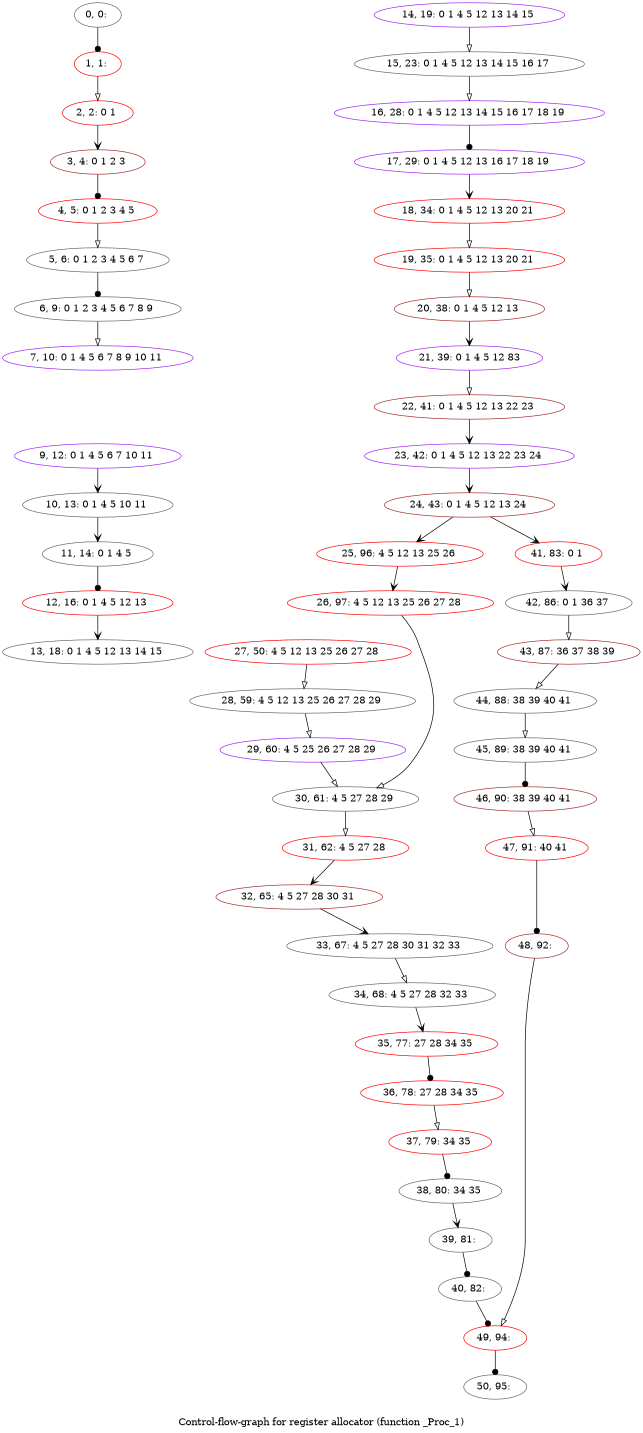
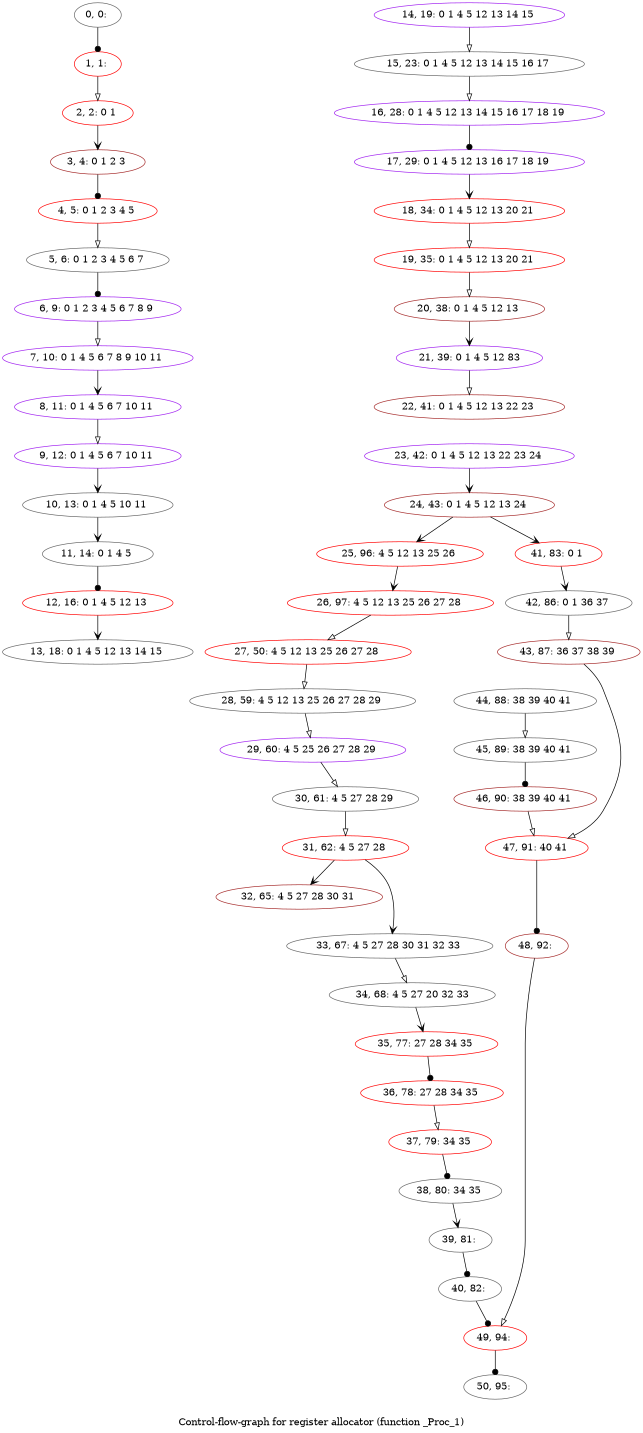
(98, 309) -> (98, 309)
none -> (98, 407)
(469, 428) -> none
(549, 674) -> (621, 754)
(434, 706) -> (352, 626)
(341, 920) -> (390, 889)
(412, 995) -> (412, 995)
